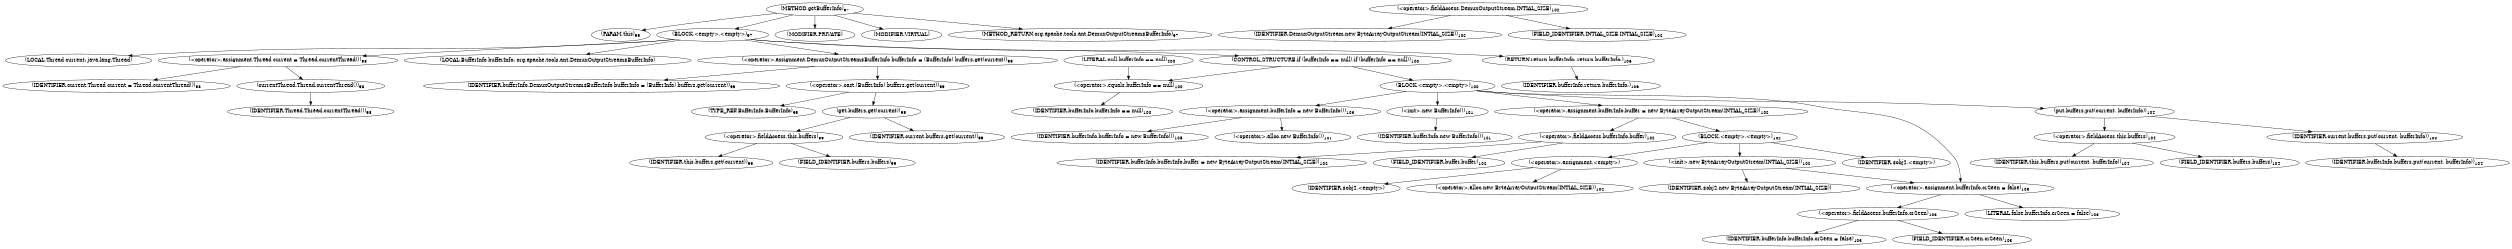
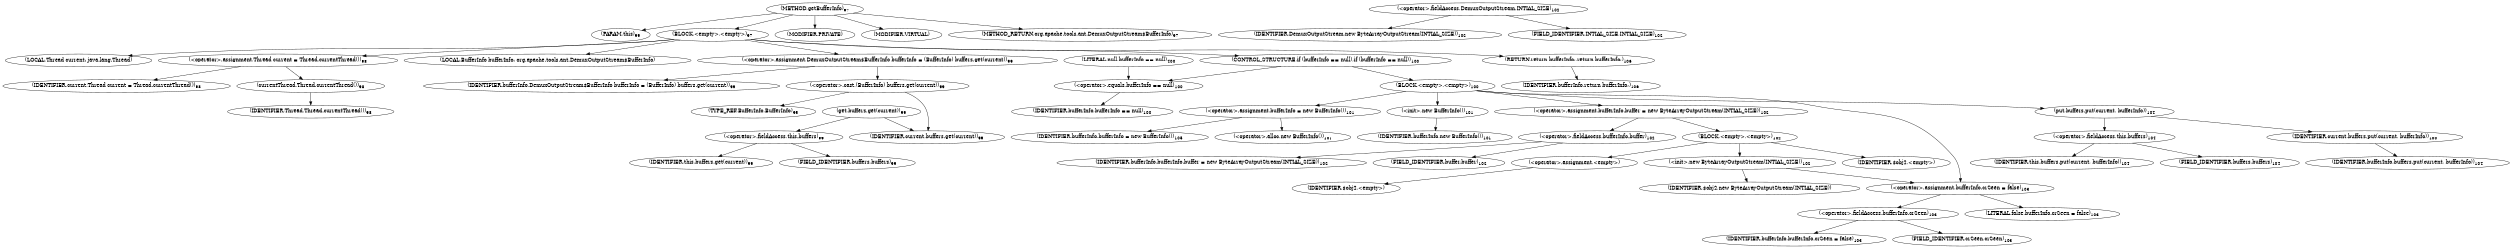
(875, 97) -> (924, 105)
(1350, 111) -> (1350, 111)
(1520, 188) -> none
